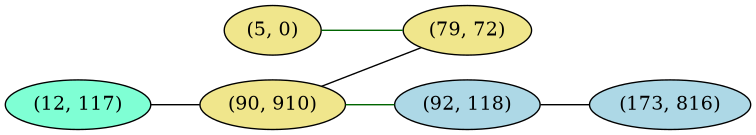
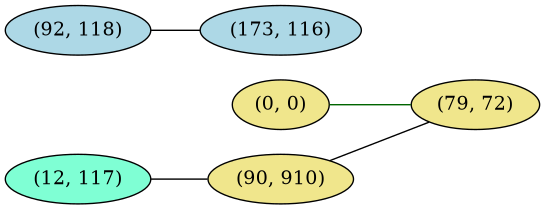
(273, 30) -> (281, 105)
(370, 105) -> none
(670, 105) -> (281, 30)
